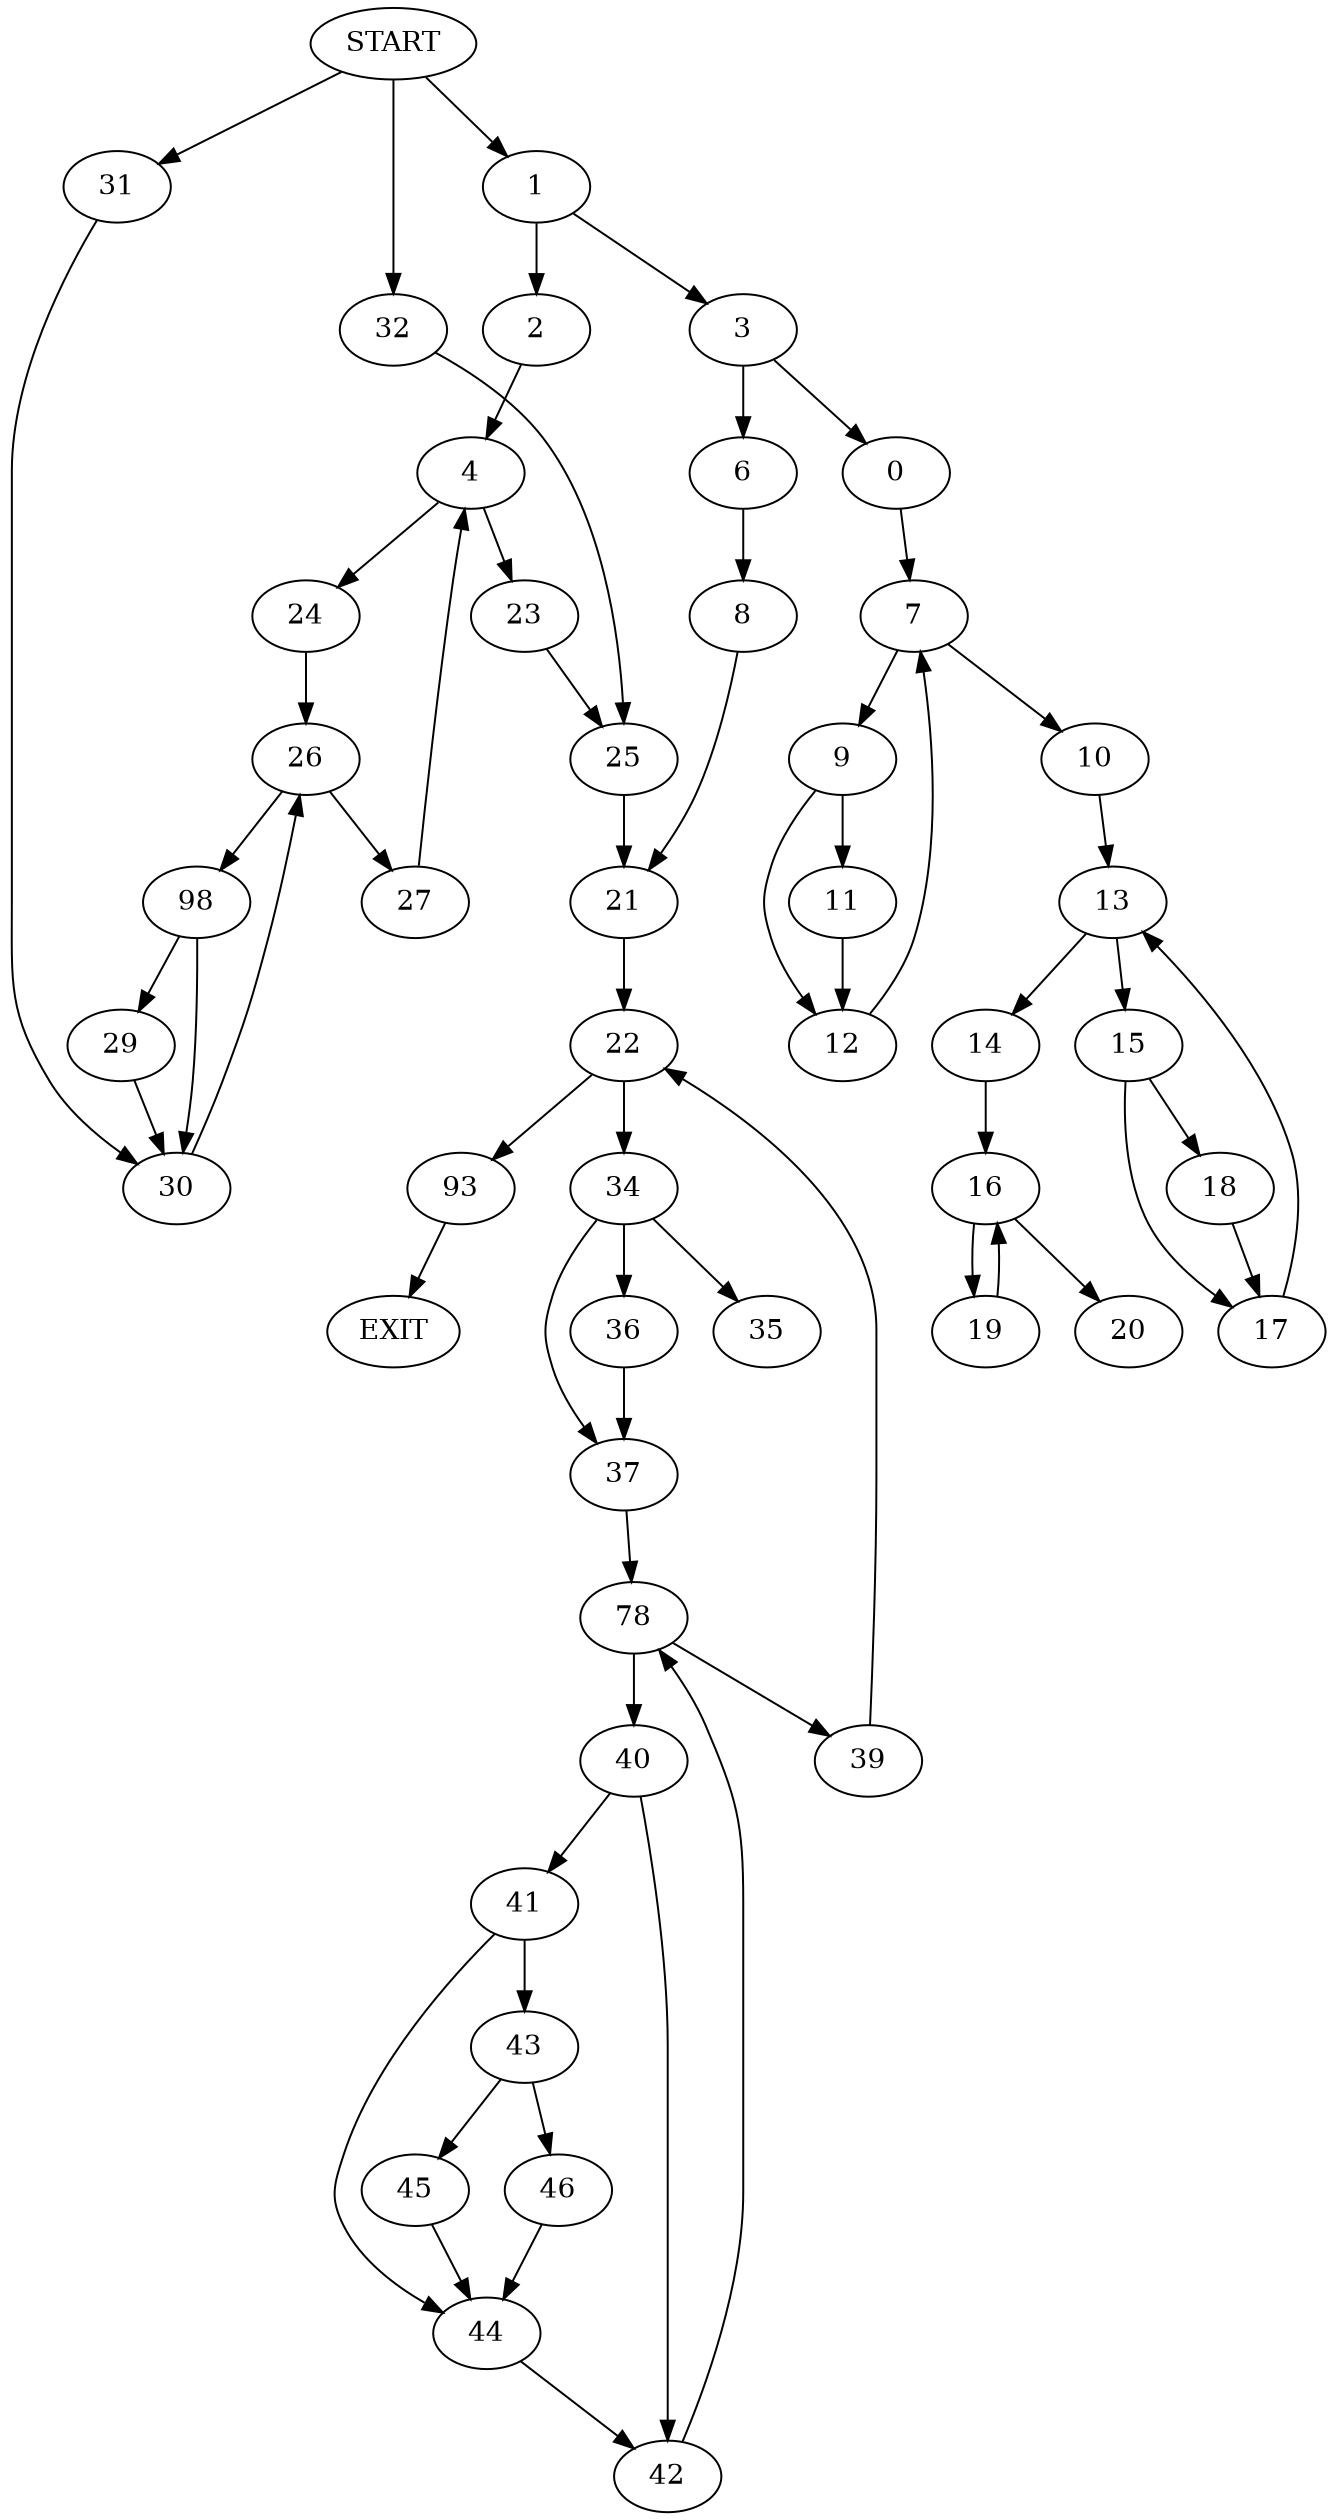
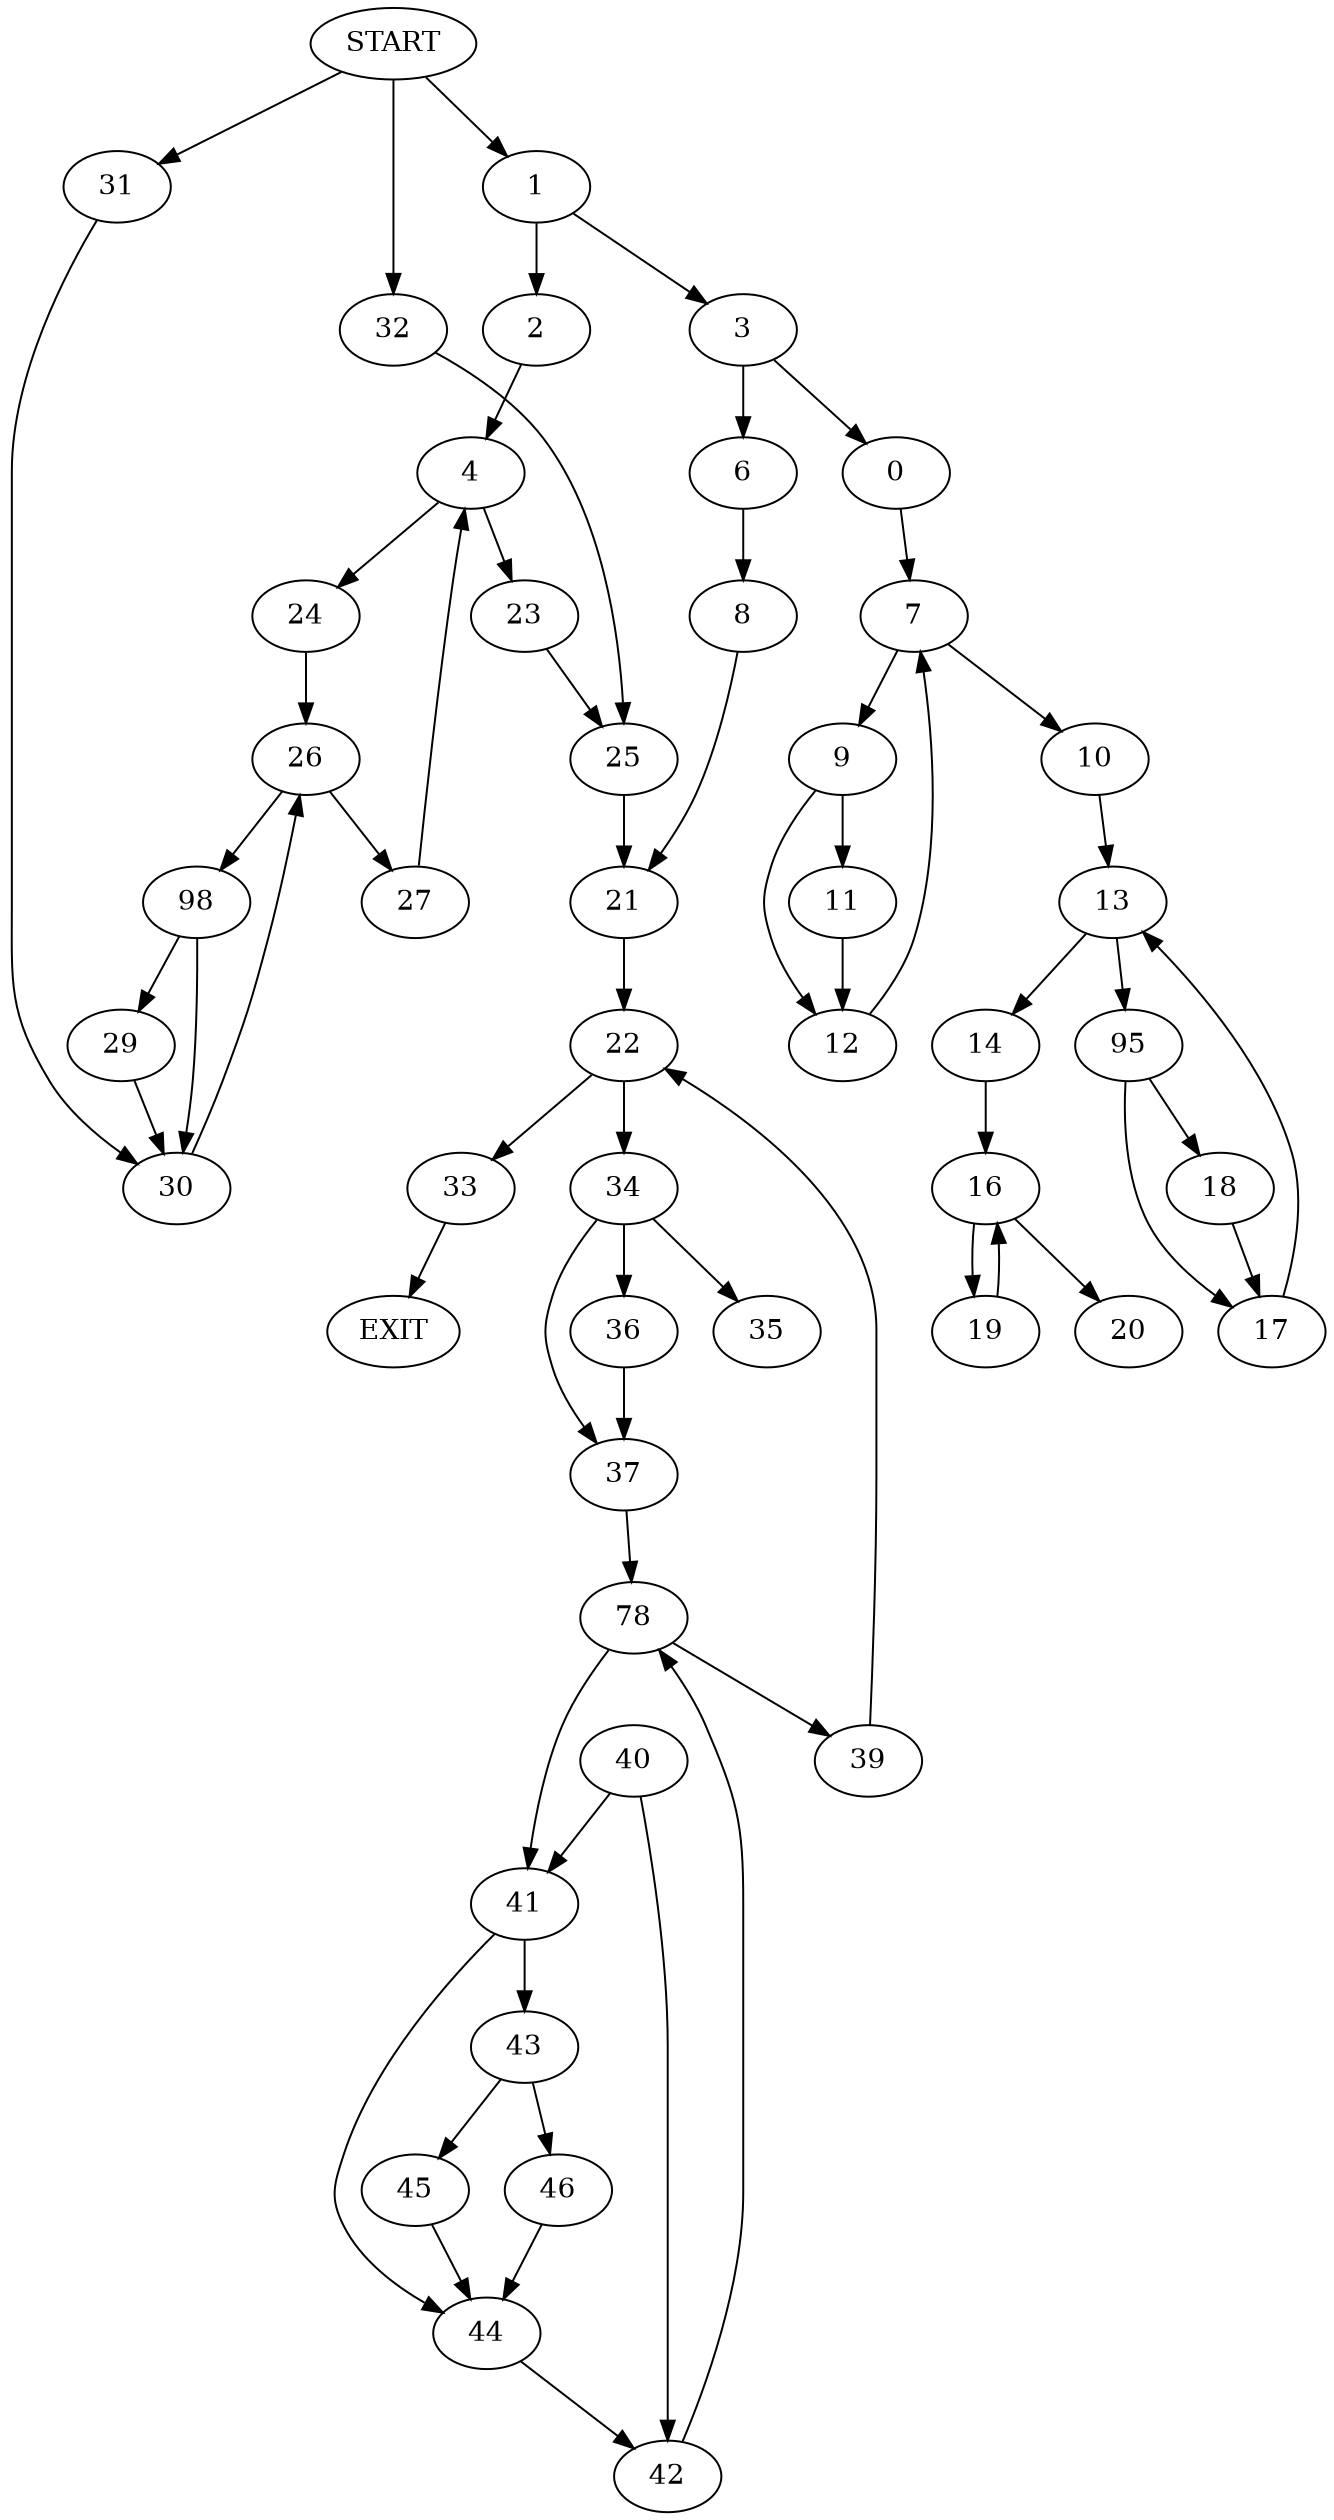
(1129, 1045) -> (1129, 1045)
(461, 1189) -> (461, 1189)
(634, 1680) -> (555, 1743)
